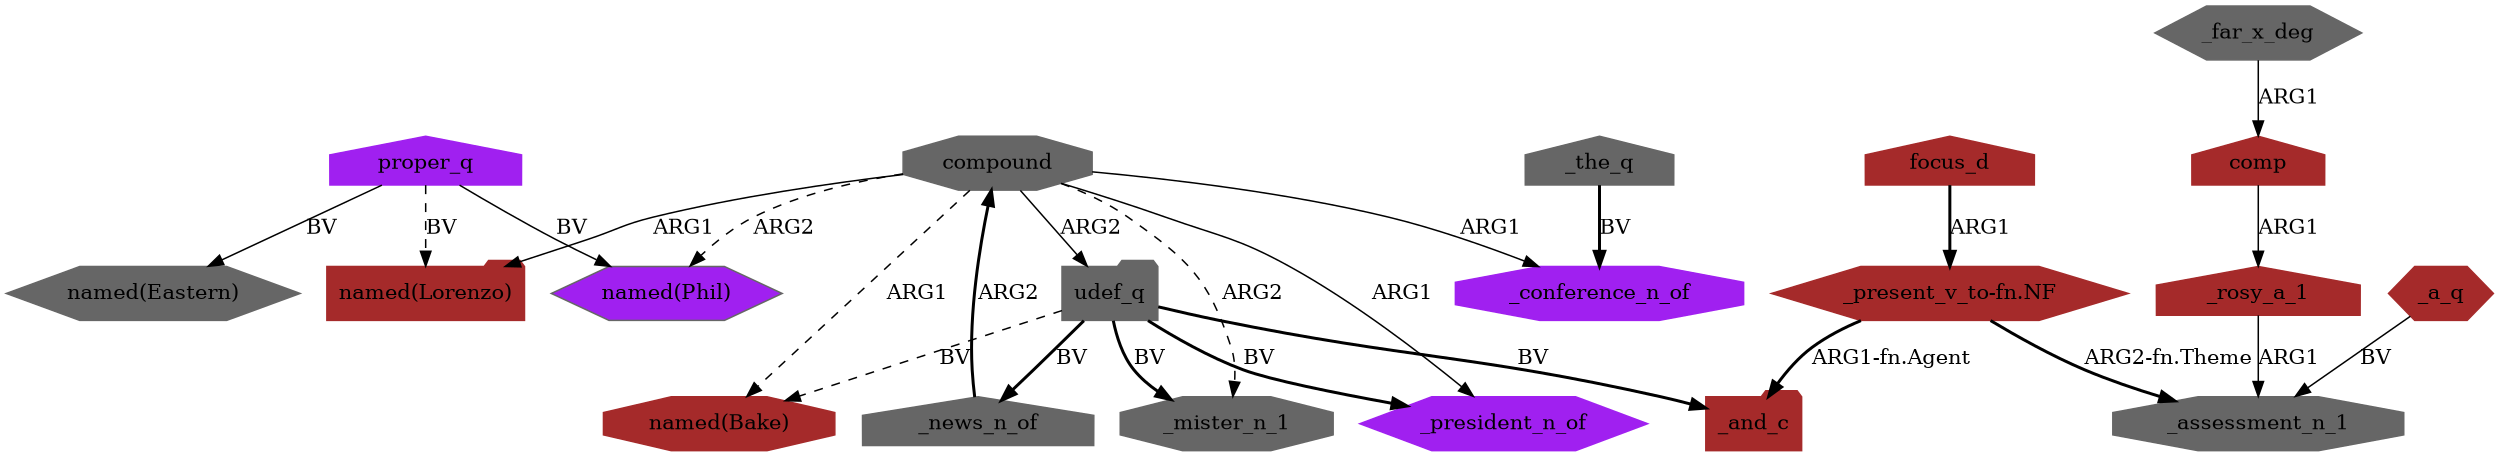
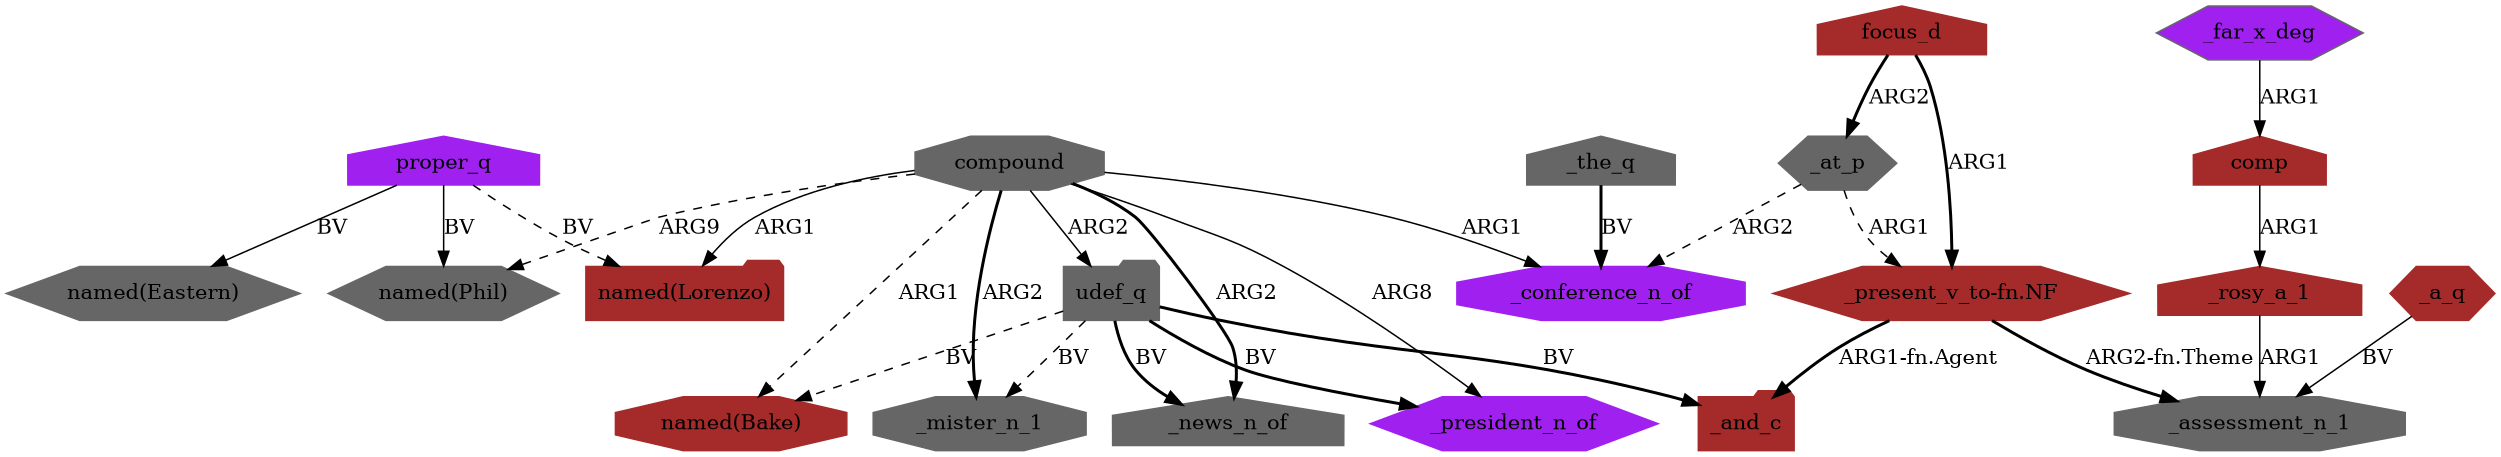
(2258, 33) -> (2260, 33)
none -> (1838, 163)
(784, 228) -> (690, 228)
(1179, 257) -> (979, 285)
(667, 293) -> (444, 293)
(1403, 293) -> (1403, 293)
(974, 301) -> (1176, 266)
(1128, 361) -> (1052, 354)
